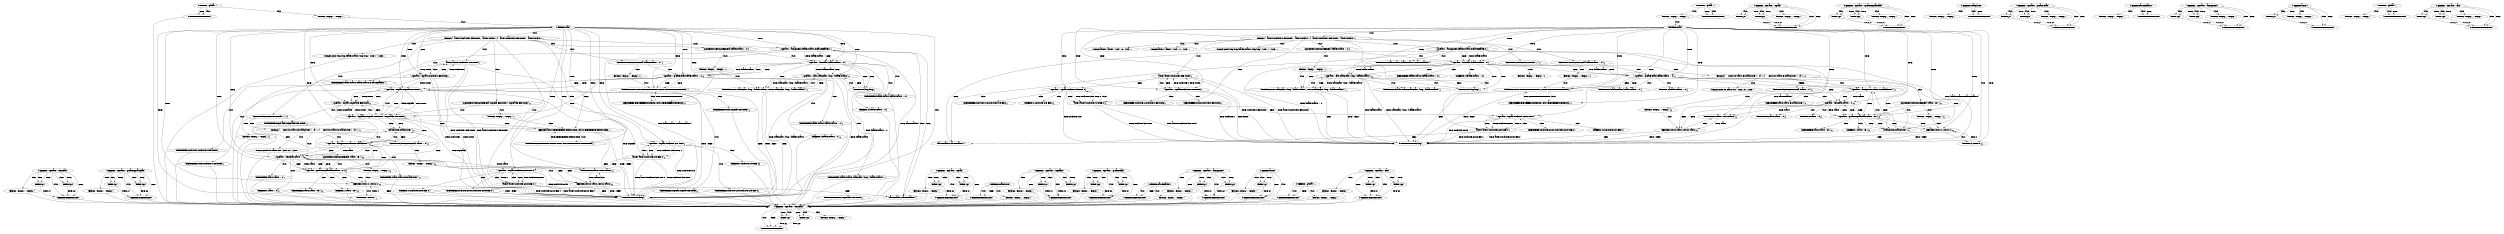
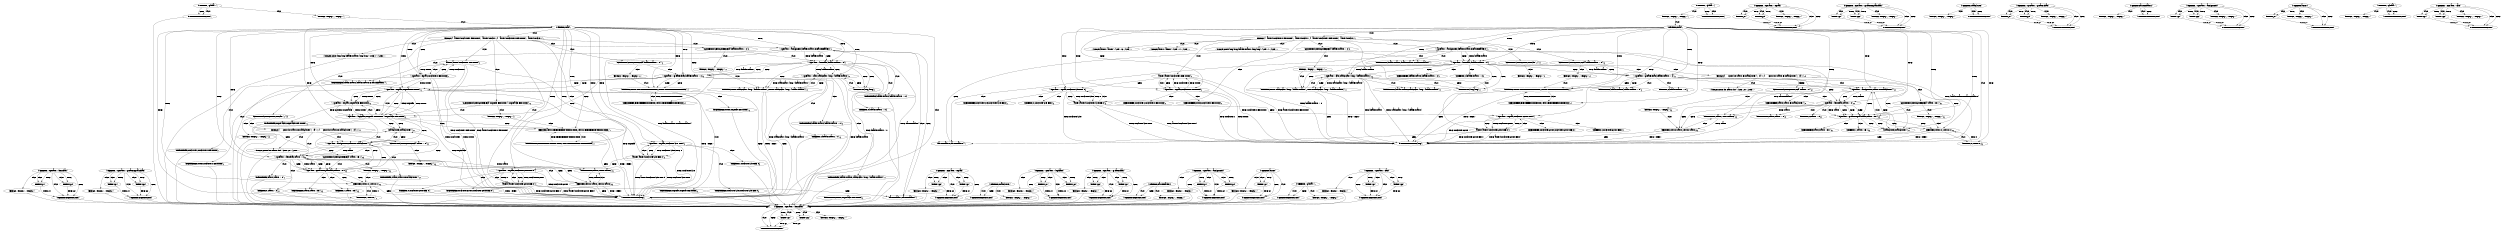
(334, 110) -> (334, 110)
